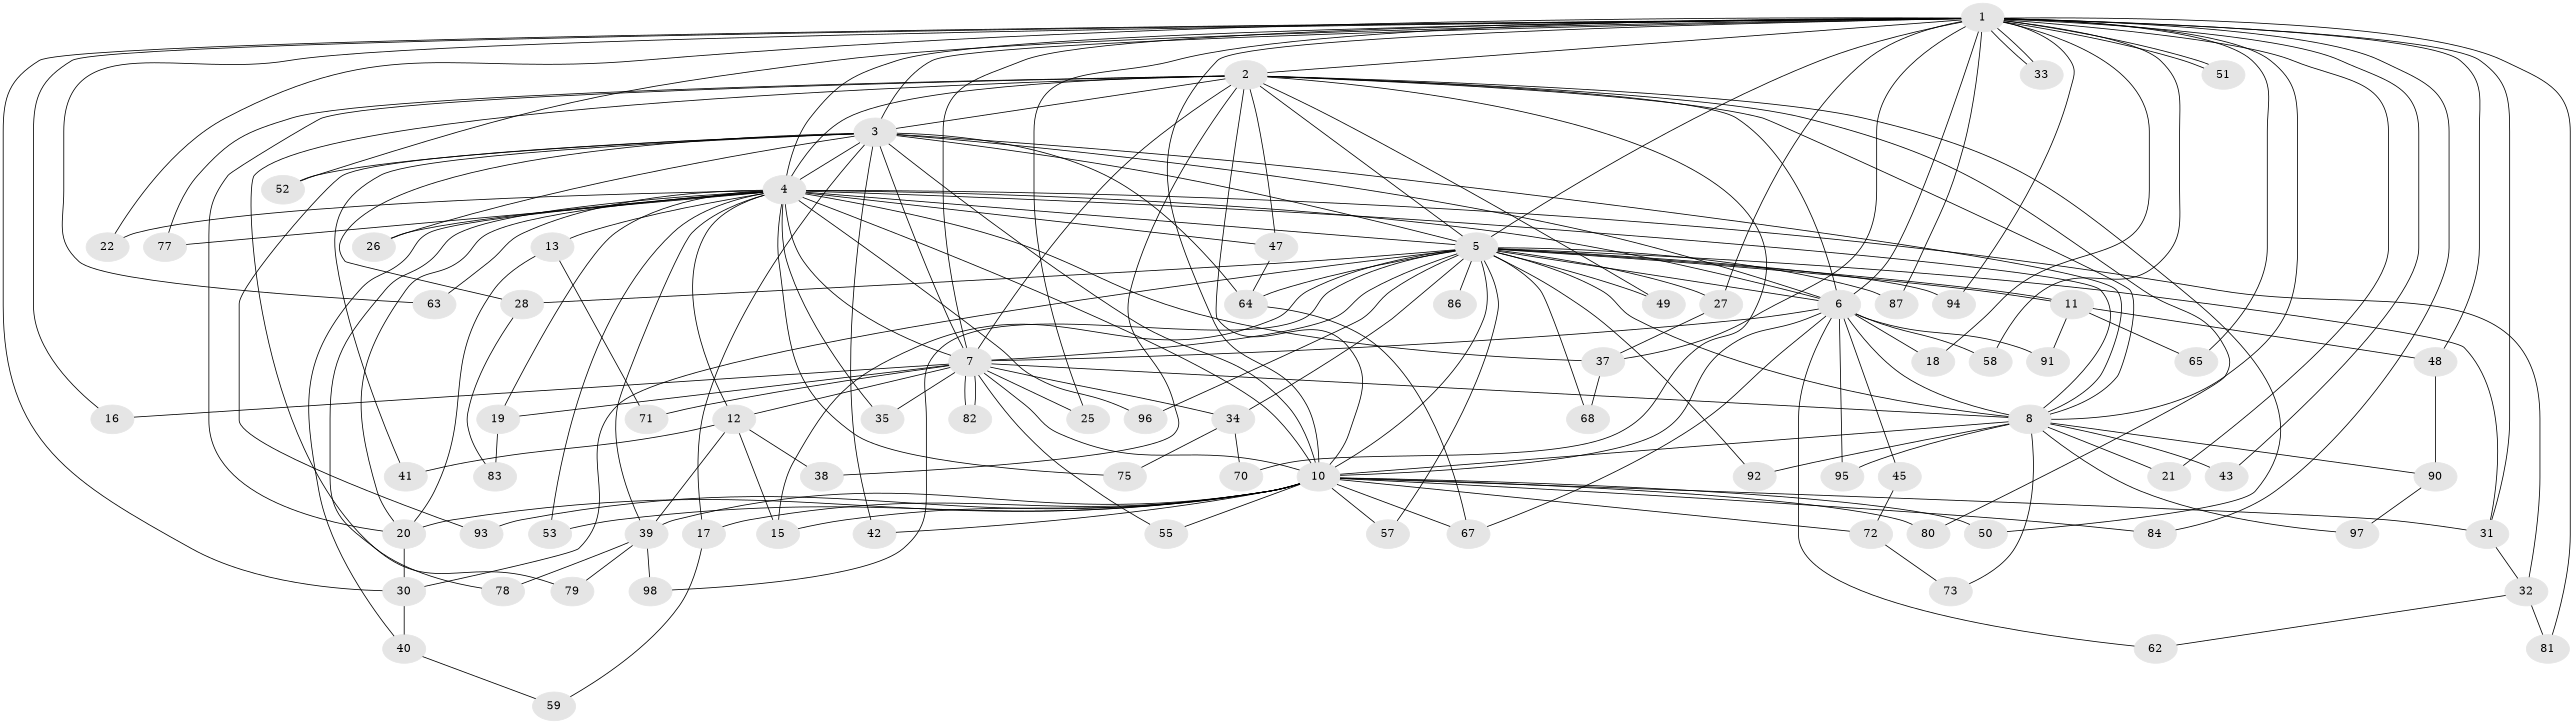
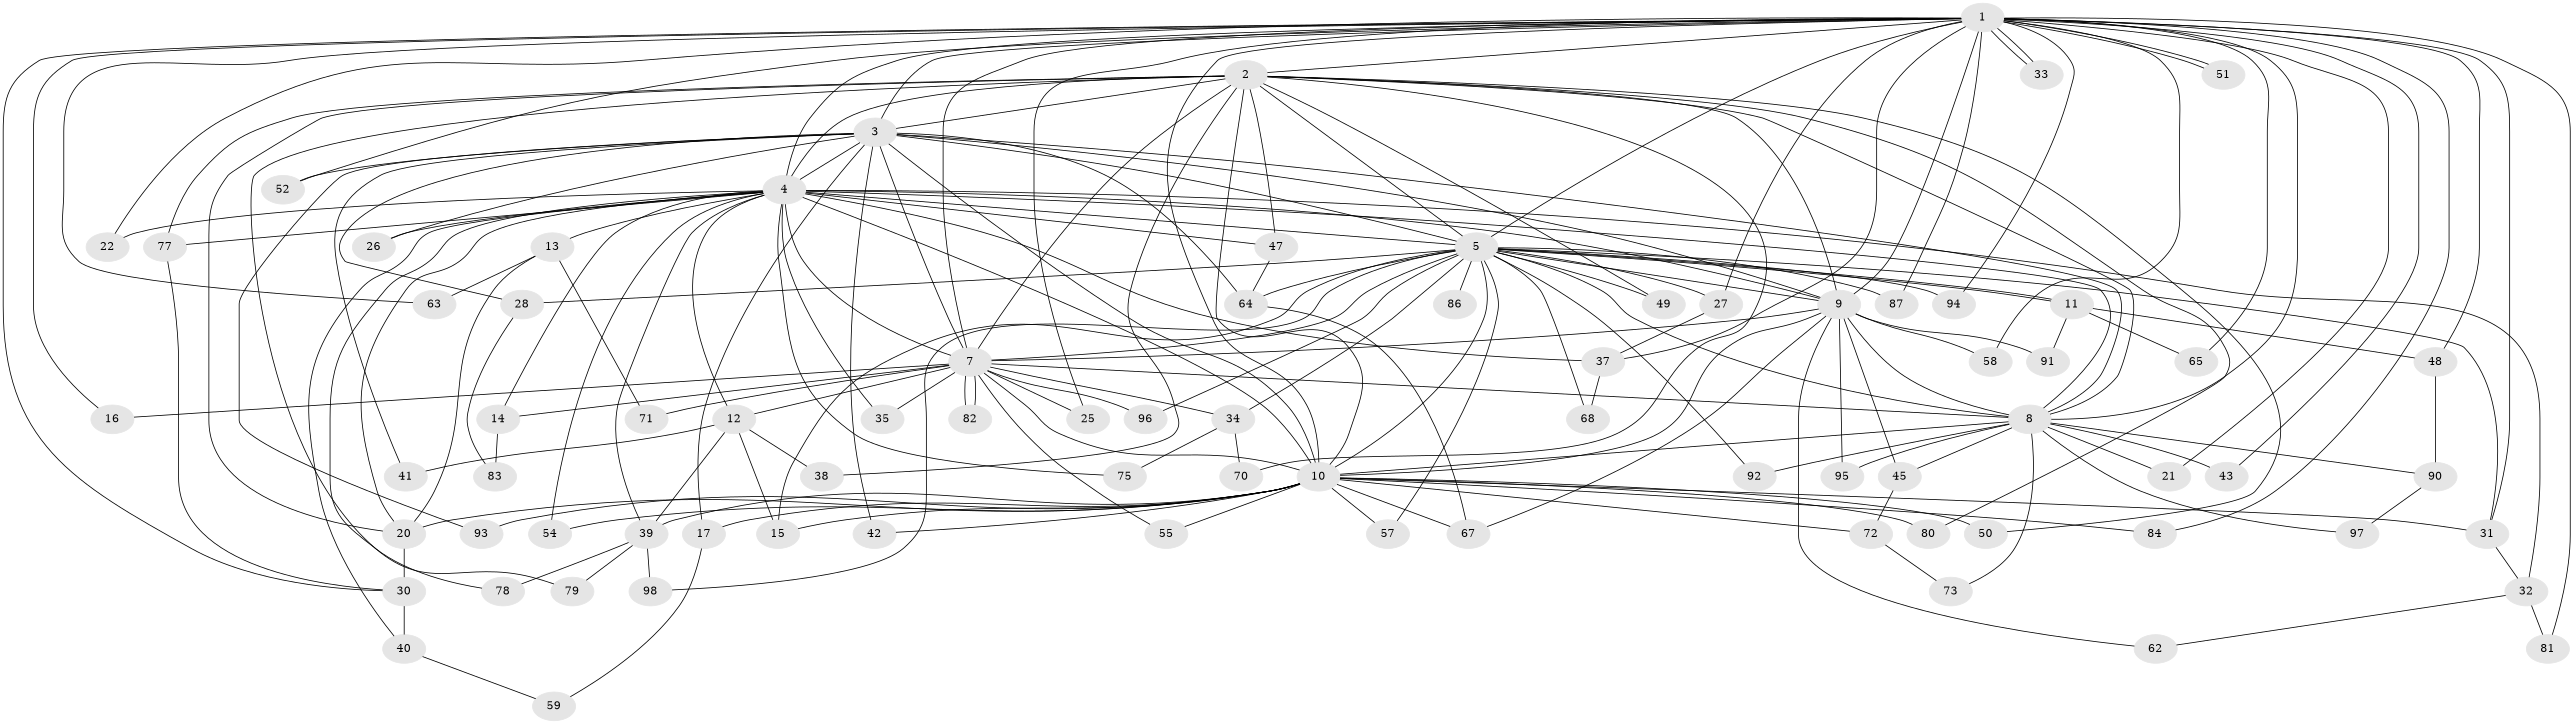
(553, 221) -> (493, 276)
(1839, 305) -> (1839, 305)
(951, 311) -> (1058, 390)
(877, 333) -> (182, 496)
(1933, 362) -> none
(498, 419) -> (498, 419)
none -> (1965, 448)
(550, 534) -> (550, 534)
